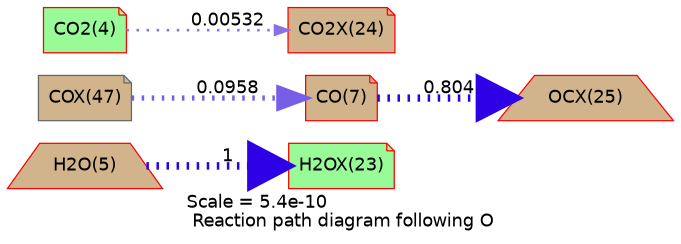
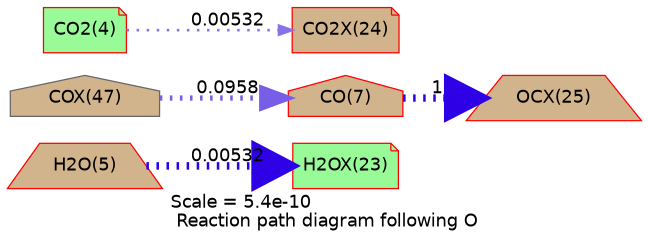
(446, 89) -> (435, 89)
(85, 98) -> (85, 98)
(341, 98) -> (346, 98)
(225, 156) -> (225, 156)
